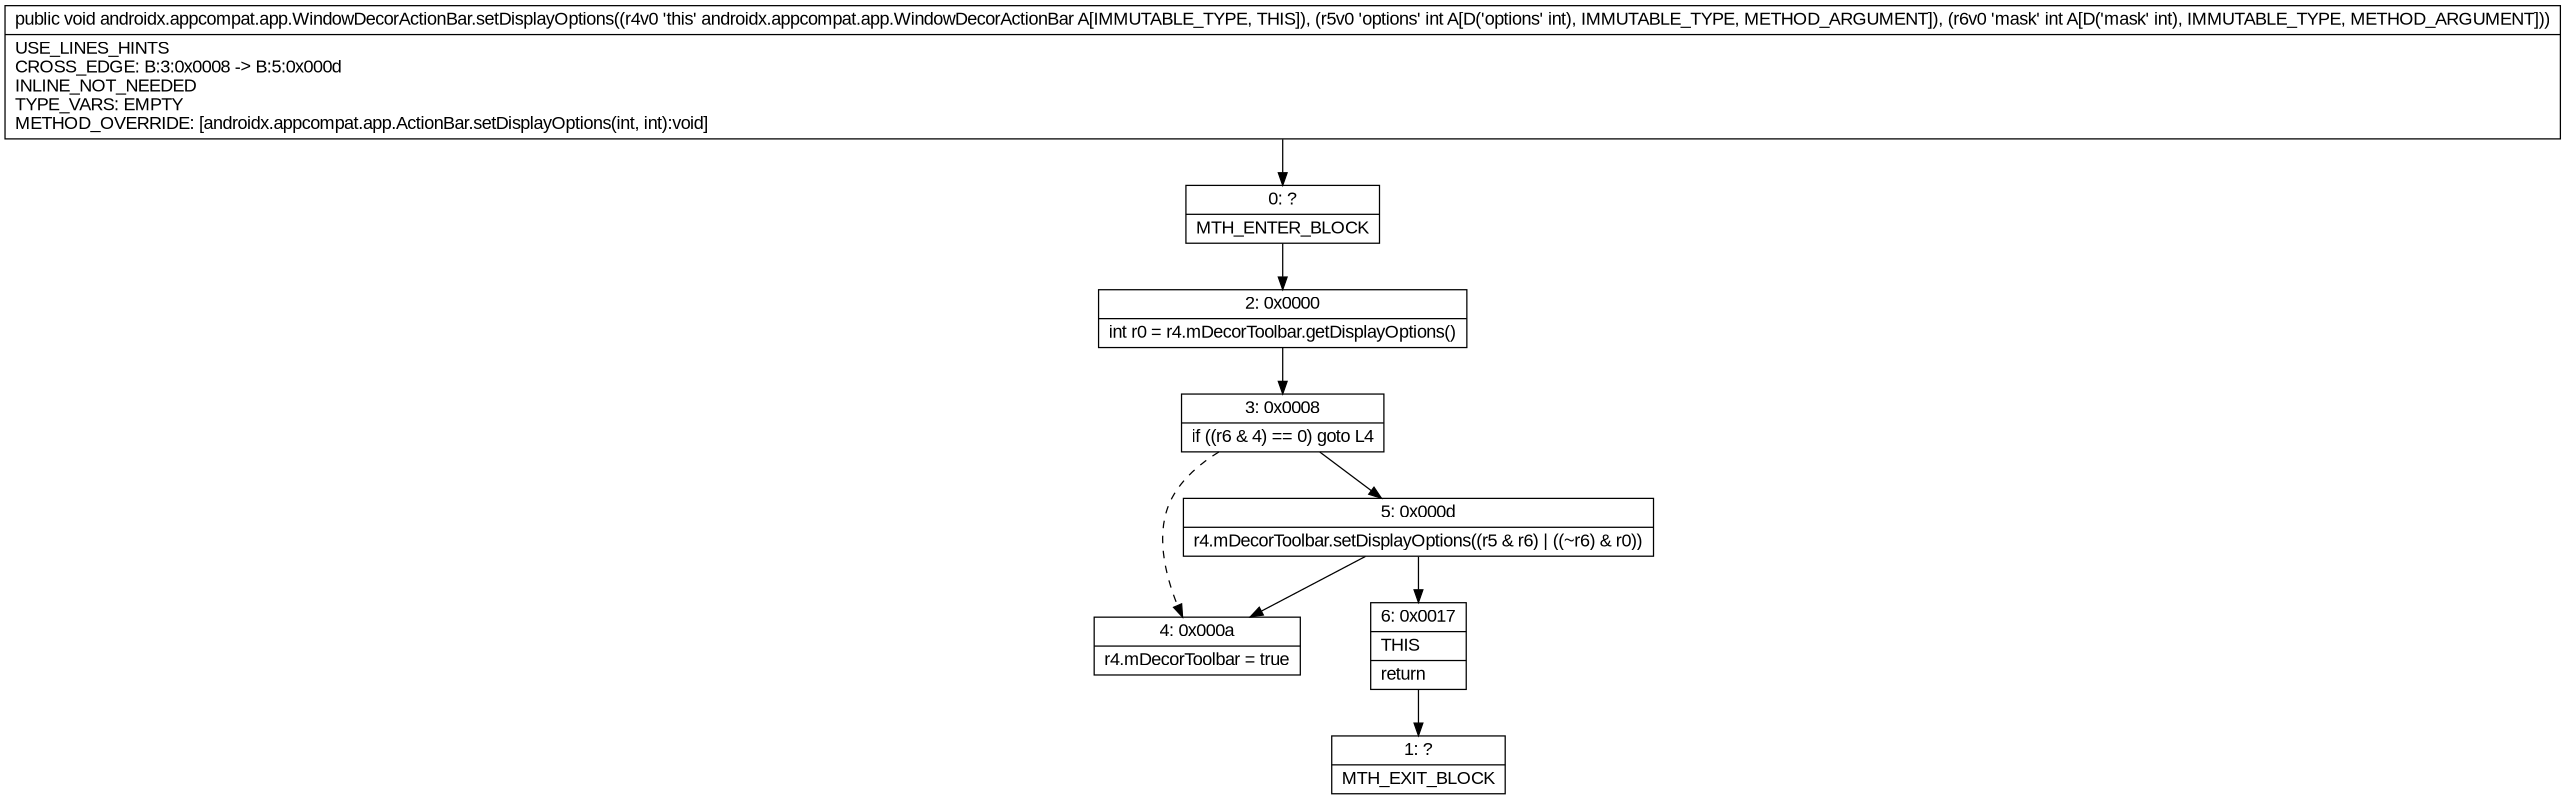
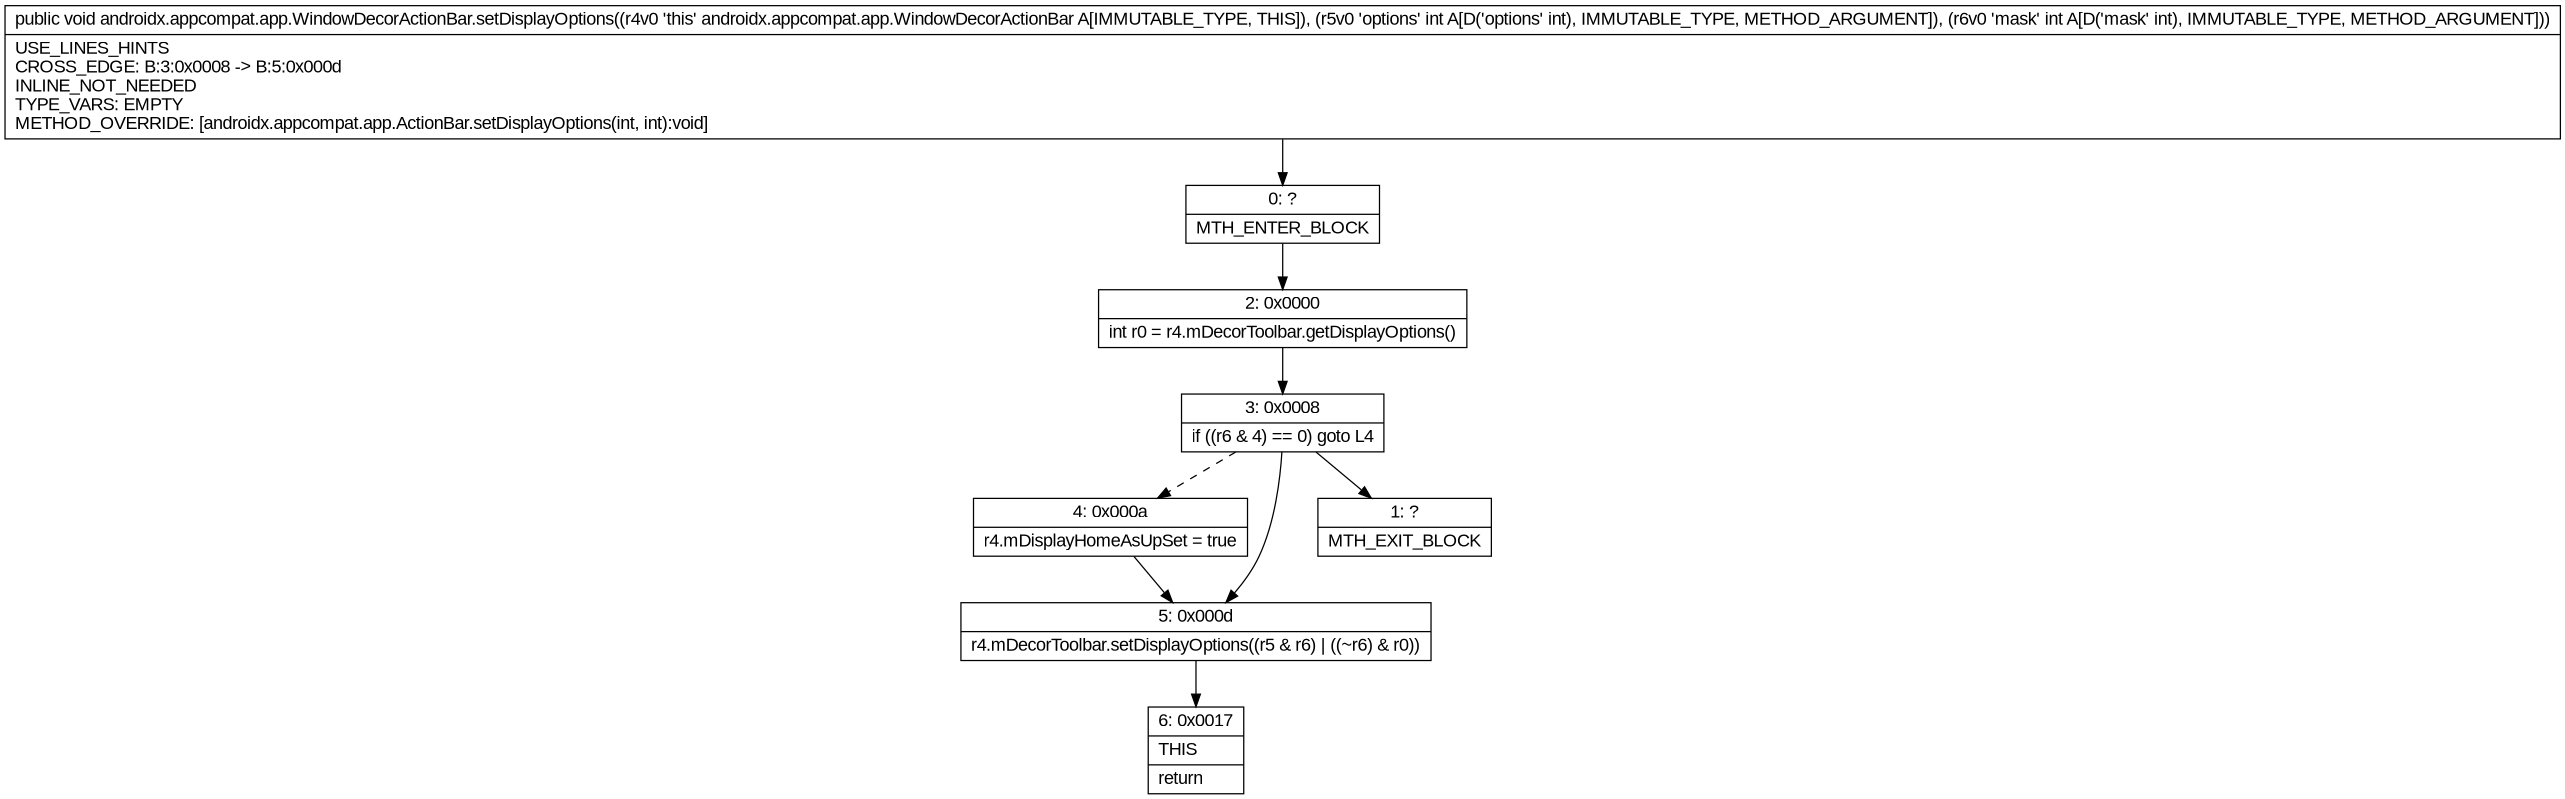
(1313, 584) -> (1149, 575)
(1197, 660) -> (1111, 541)
(1418, 706) -> (1339, 471)
